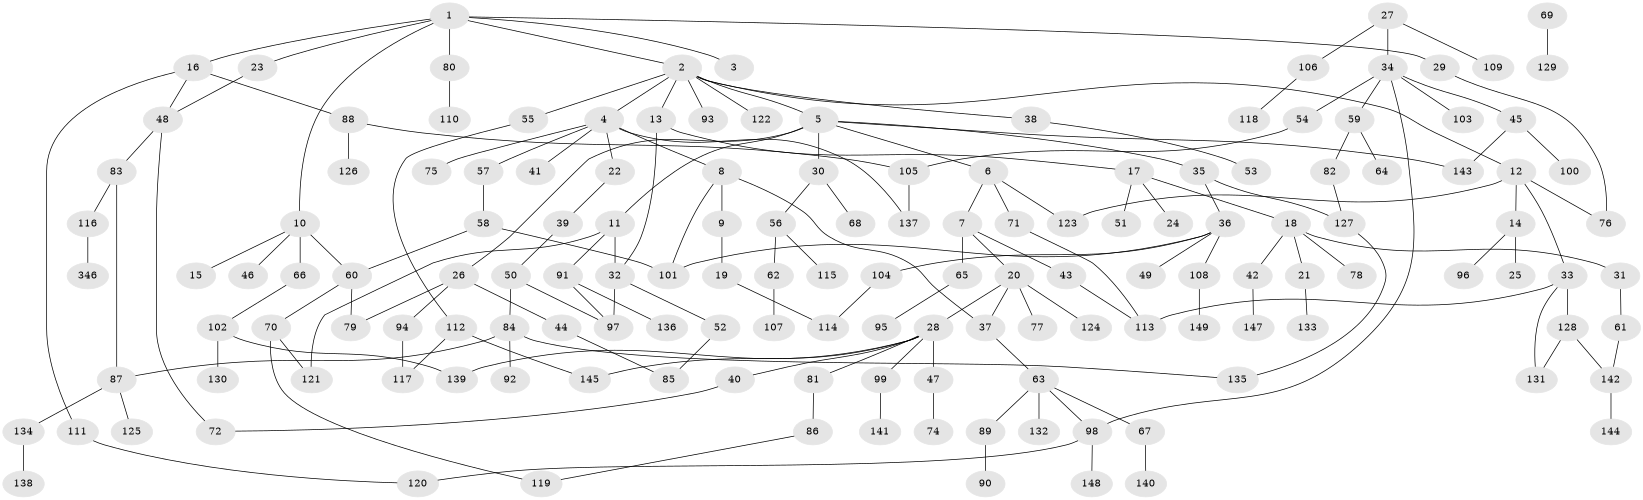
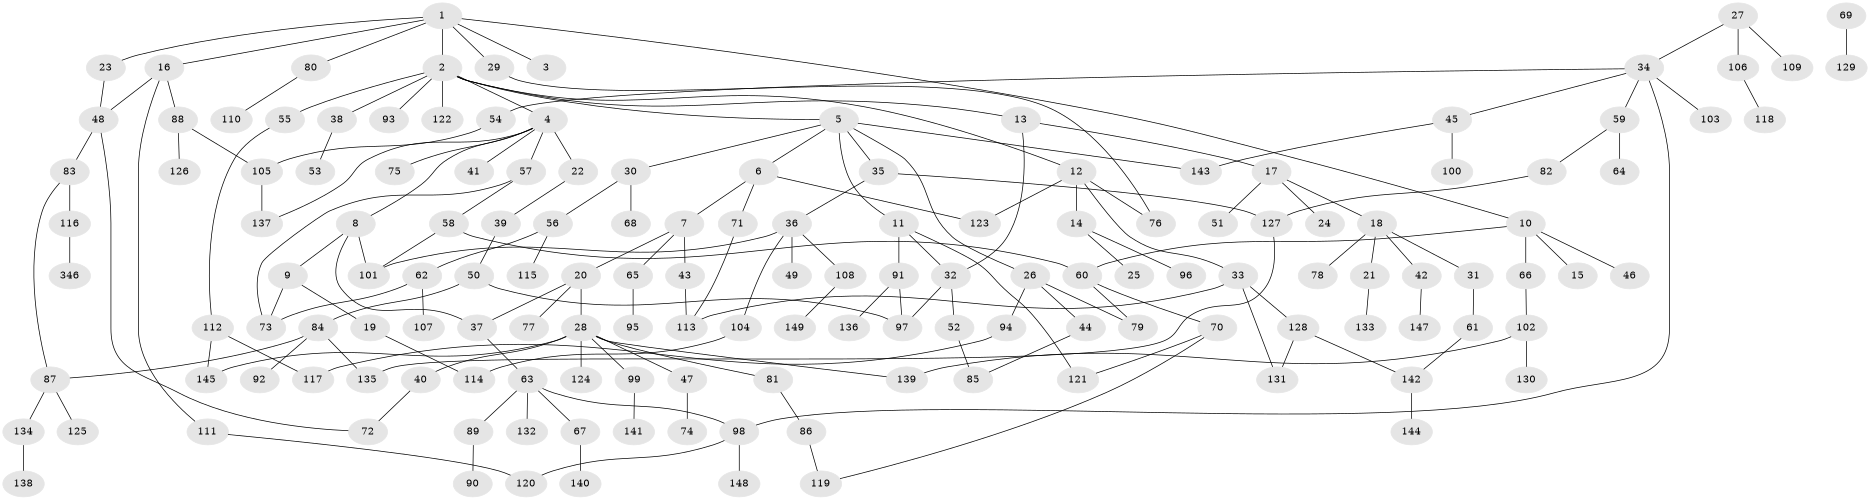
(1053, 302) -> (581, 354)
none -> (266, 328)
